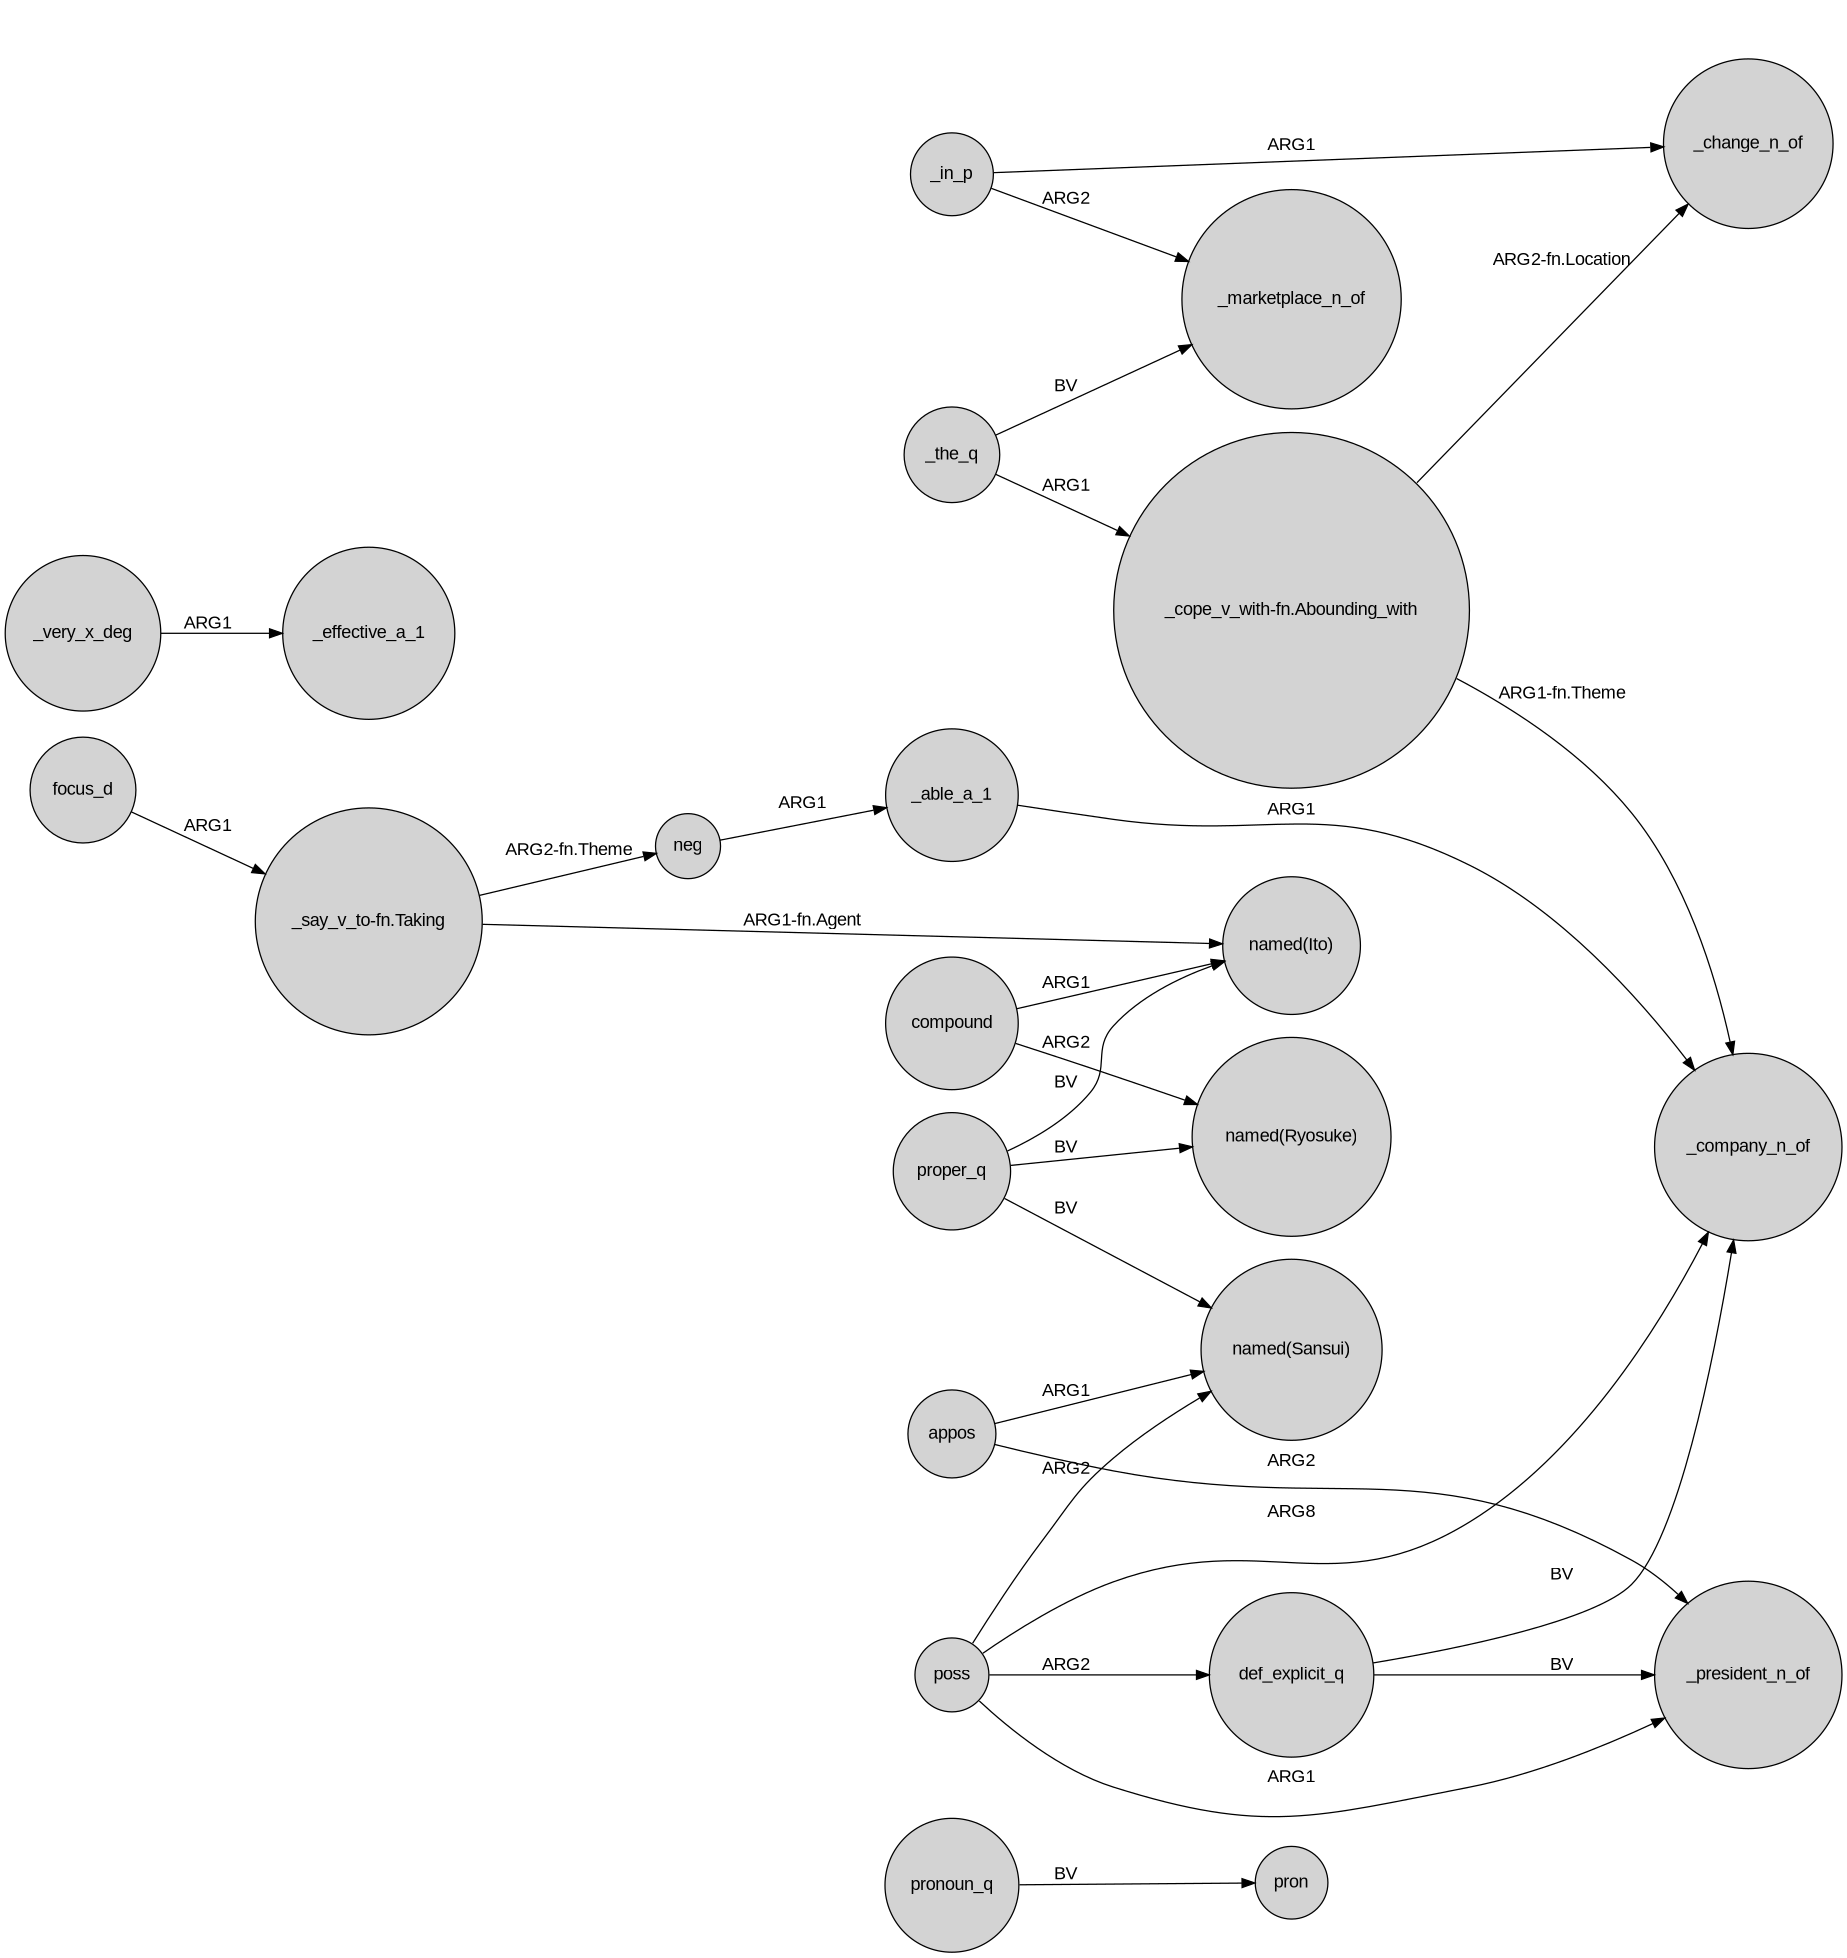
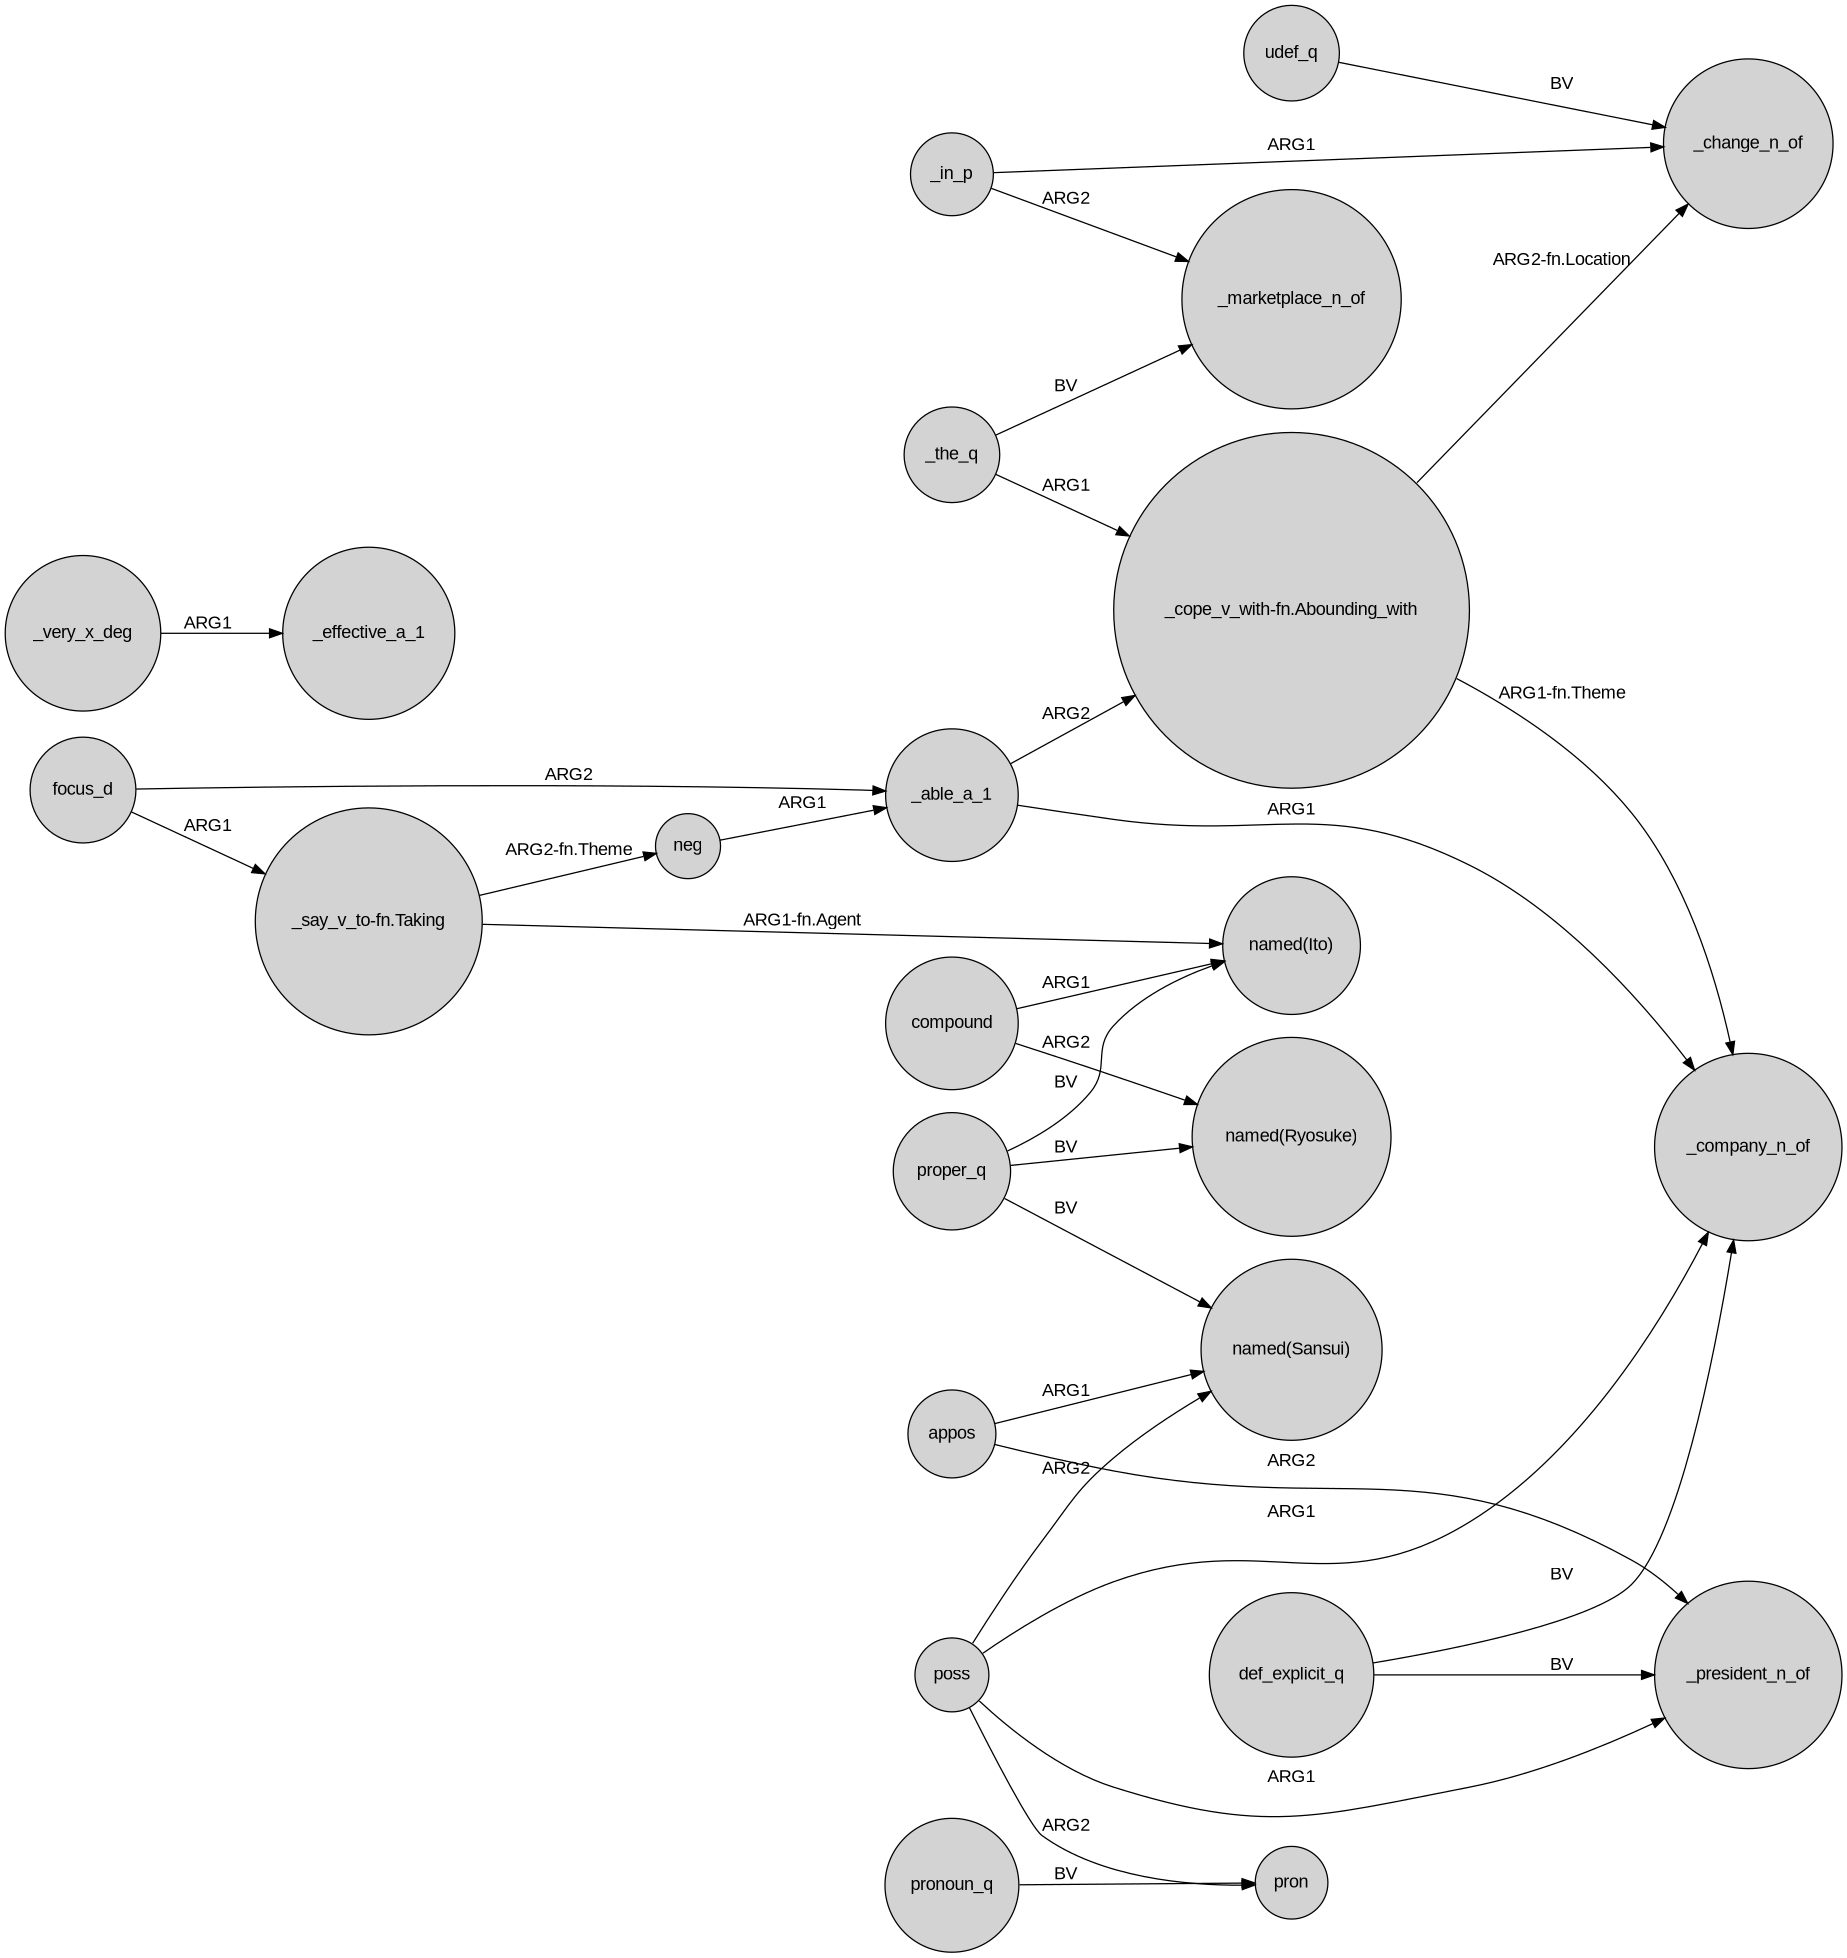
none -> (1292, 53)
none -> (1067, 733)
none -> (505, 786)
(1292, 1512) -> (1292, 1512)
(1093, 1675) -> (1069, 1851)
